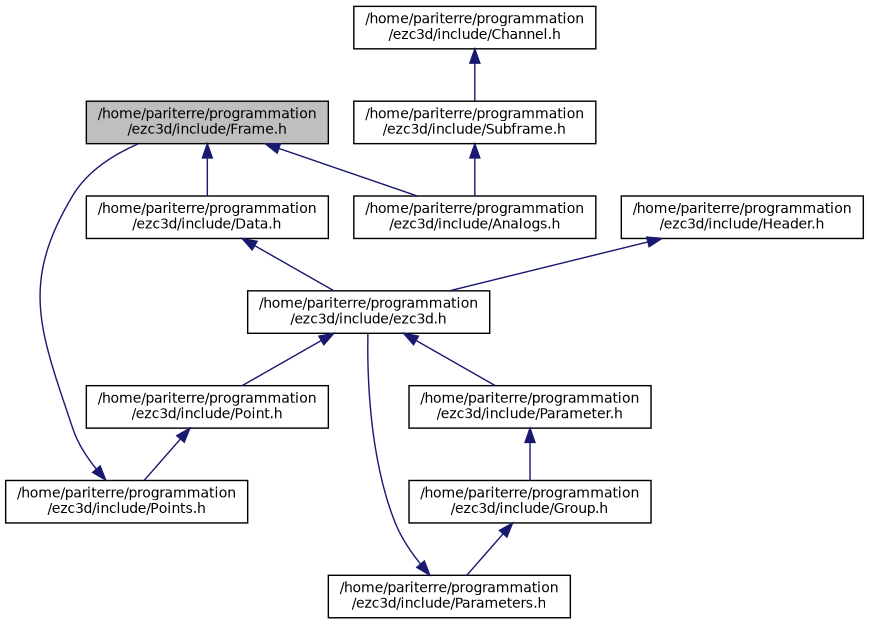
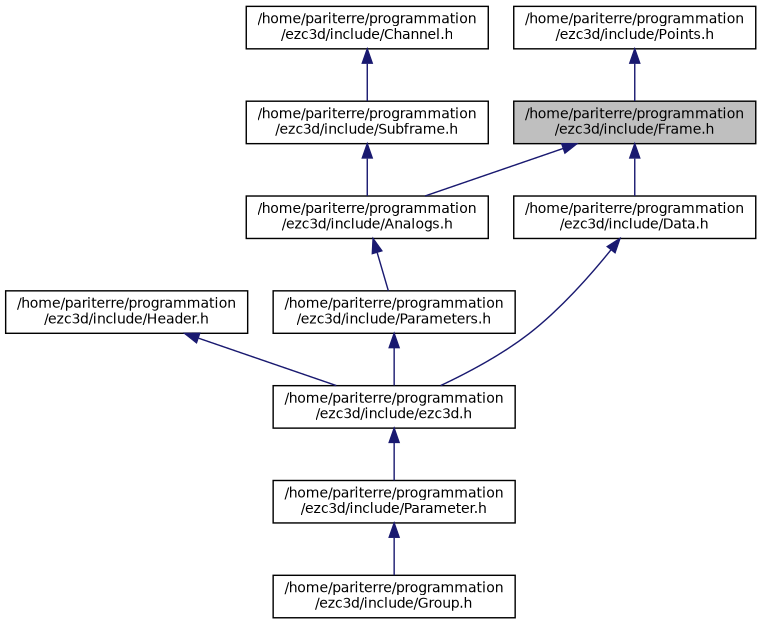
(207, 407) -> none
(485, 555) -> (383, 272)
